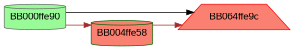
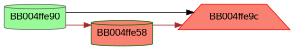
(35, 17) -> (35, 17)
(234, 17) -> (234, 17)
